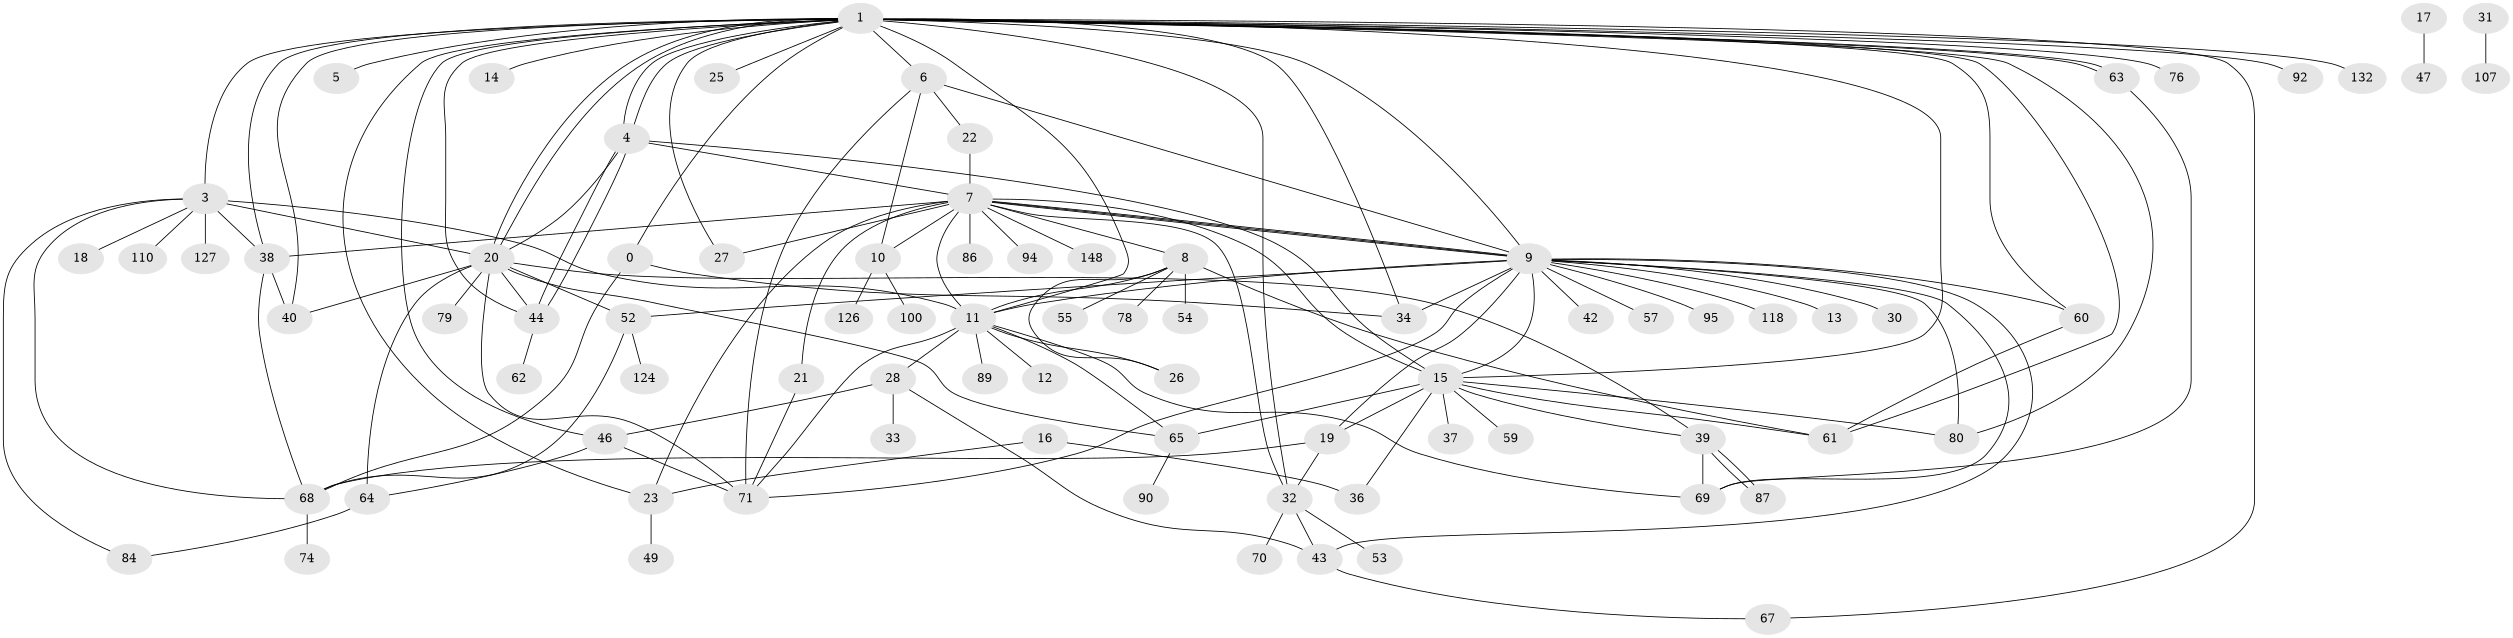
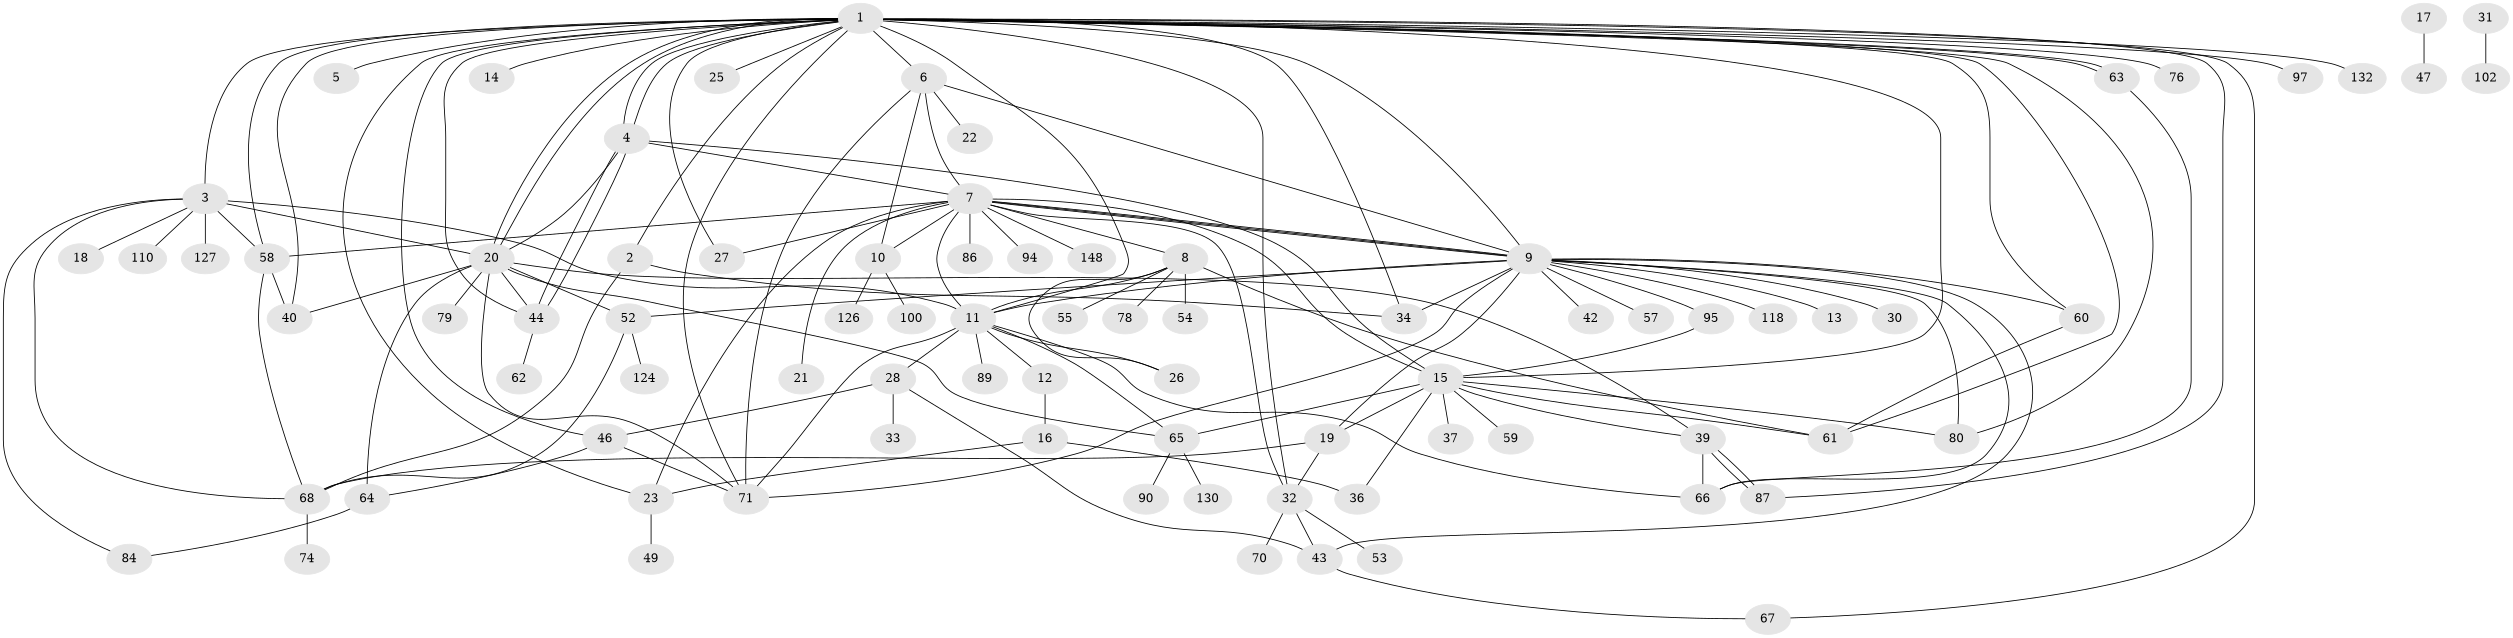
(2300, 78) -> (2300, 78)
(2486, 78) -> (2486, 78)
none -> (2224, 109)
(970, 169) -> (936, 142)
(267, 259) -> (267, 259)
(630, 259) -> (630, 259)
(1519, 342) -> (1586, 358)
none -> (1045, 409)
(774, 439) -> (695, 237)
none -> (1208, 499)
(1703, 499) -> (1703, 499)
